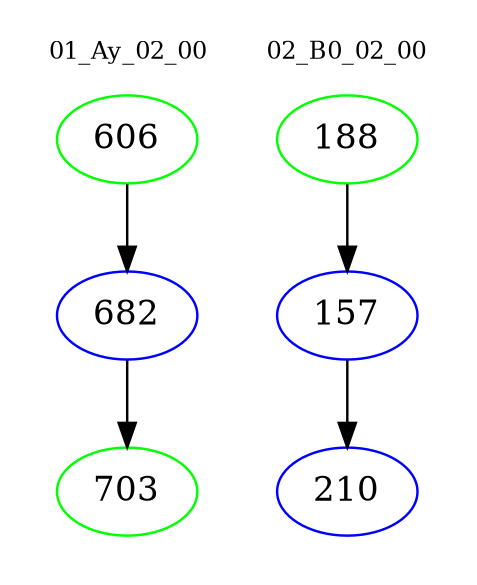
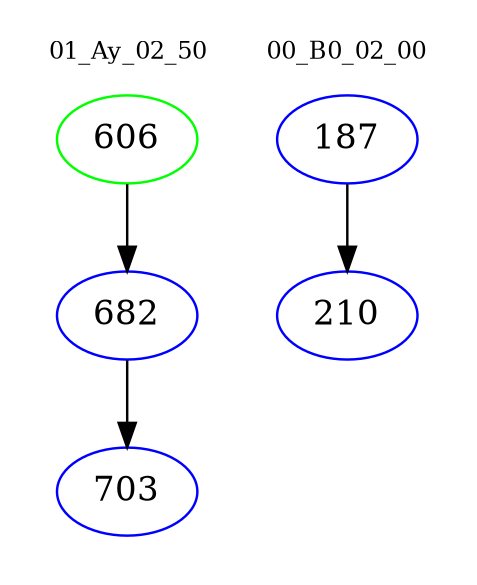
(128, 53) -> (128, 53)
(347, 53) -> (347, 53)
(347, 139) -> none
(347, 316) -> (347, 139)
(127, 492) -> (127, 492)
